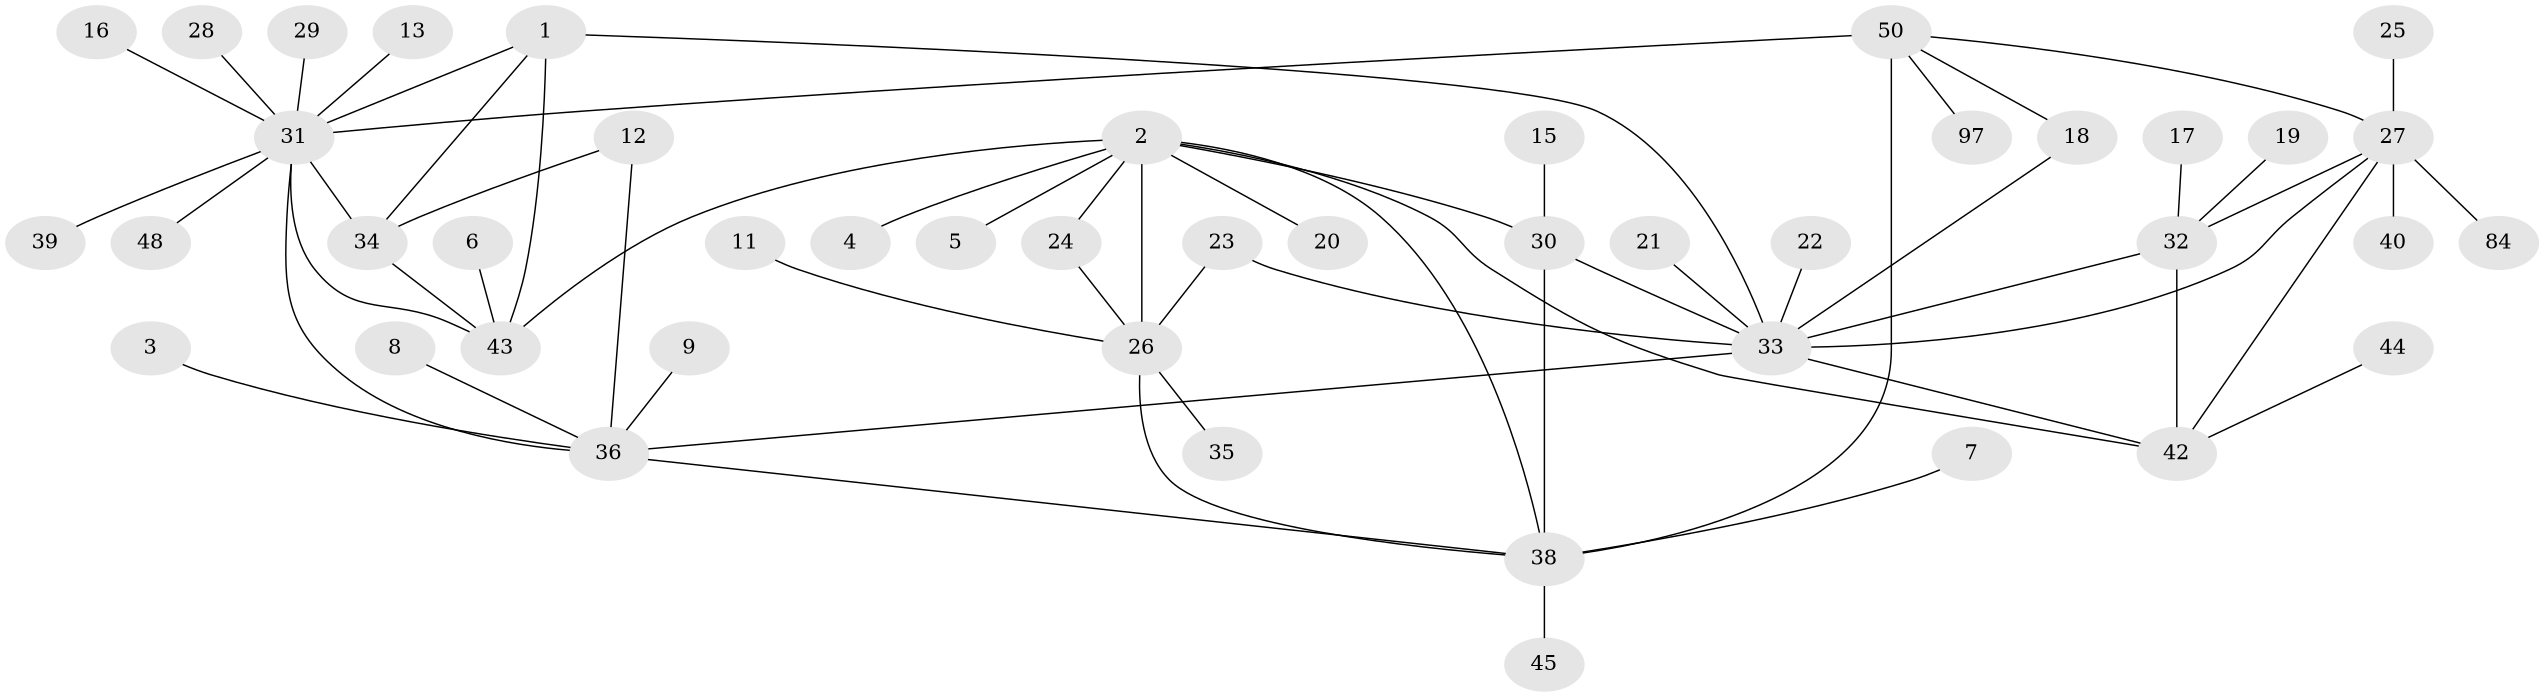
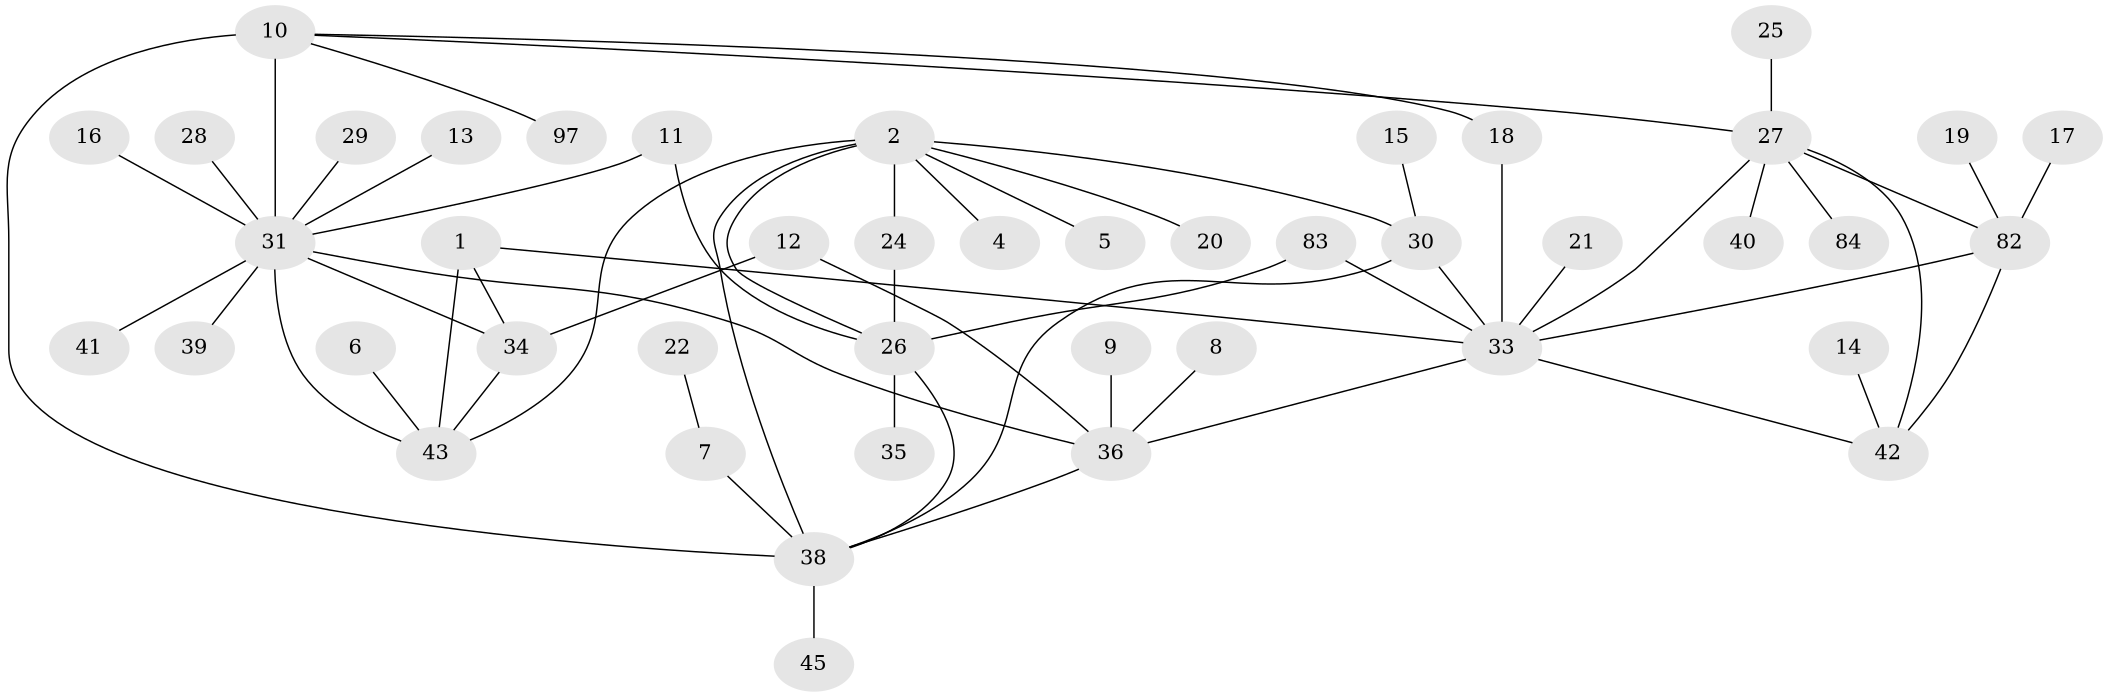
(1891, 32) -> (275, 32)
(420, 85) -> (479, 200)
(151, 243) -> (89, 348)
(1222, 243) -> (1316, 243)
(2177, 243) -> (2010, 243)
(1791, 295) -> (692, 401)
(151, 348) -> none
(1639, 348) -> none
(2393, 348) -> (1849, 348)
